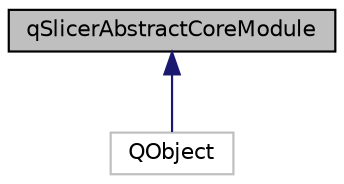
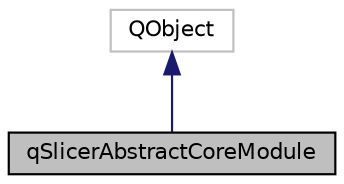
(172, 103) -> (172, 103)
